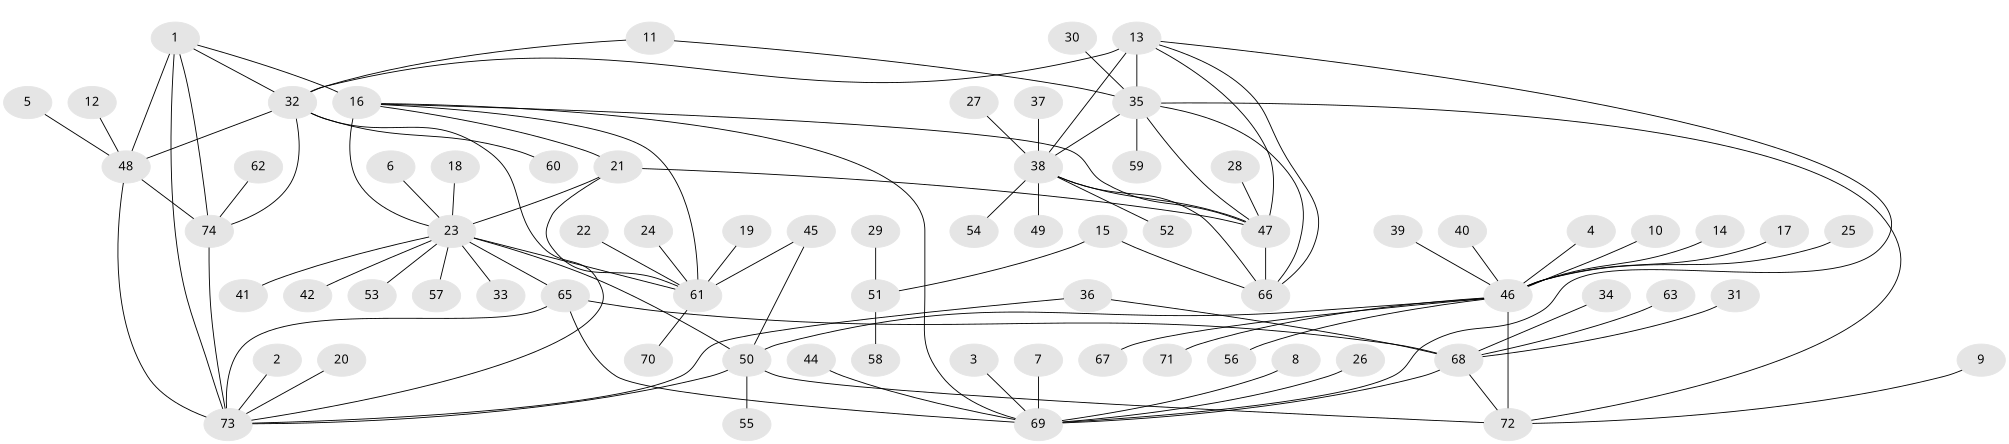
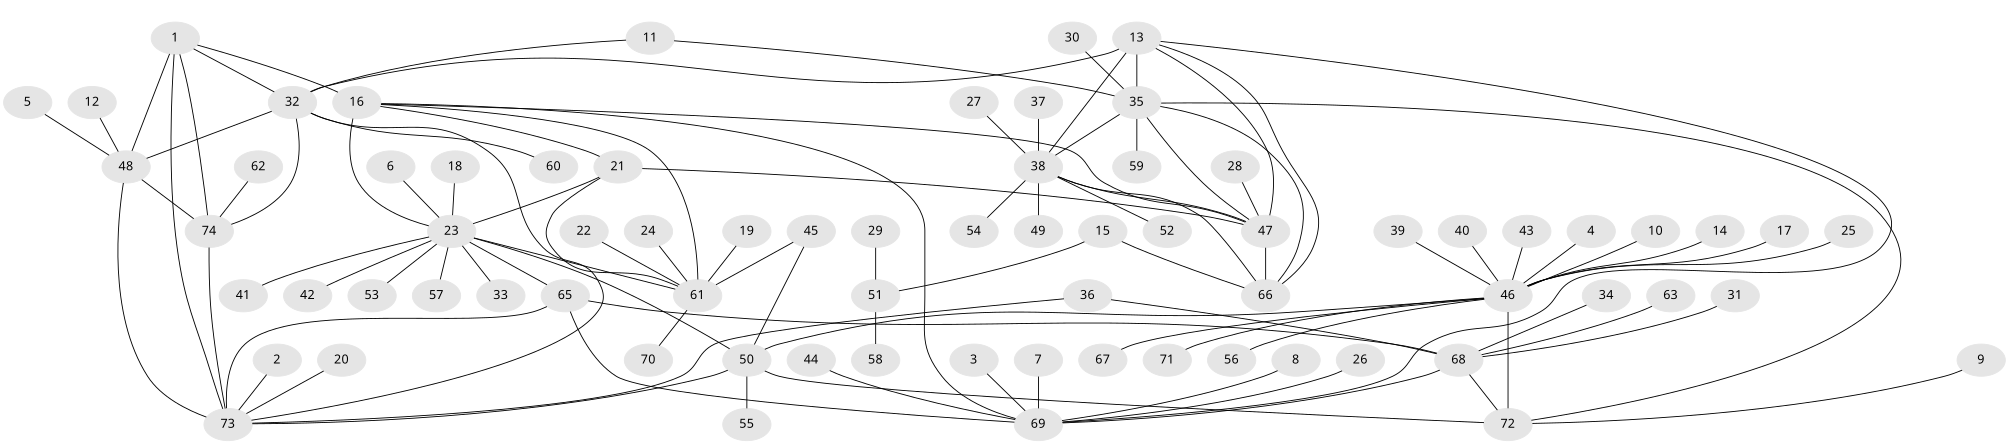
none -> (1527, 231)
